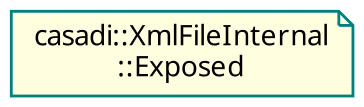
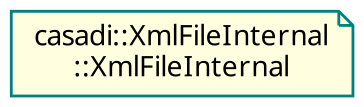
(182, 54) -> (182, 54)
